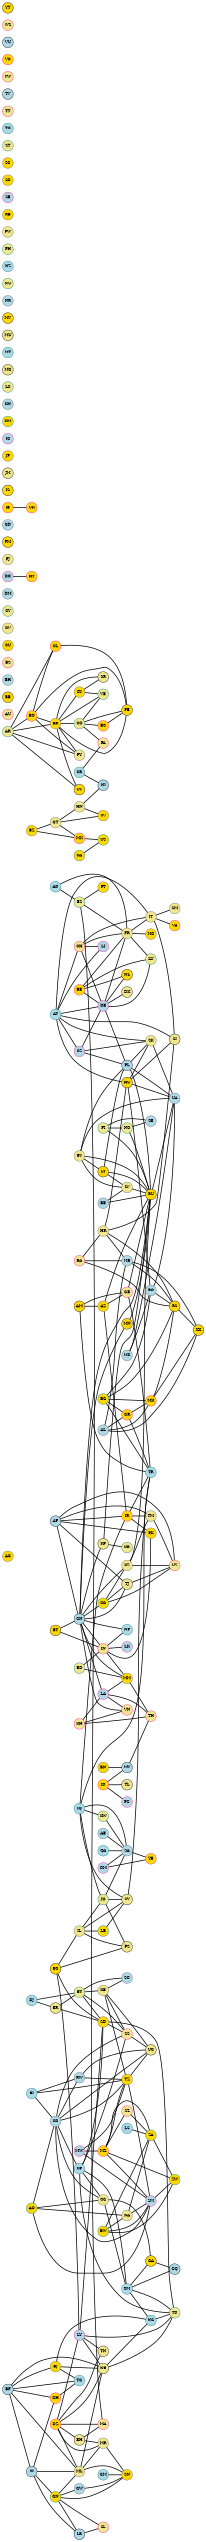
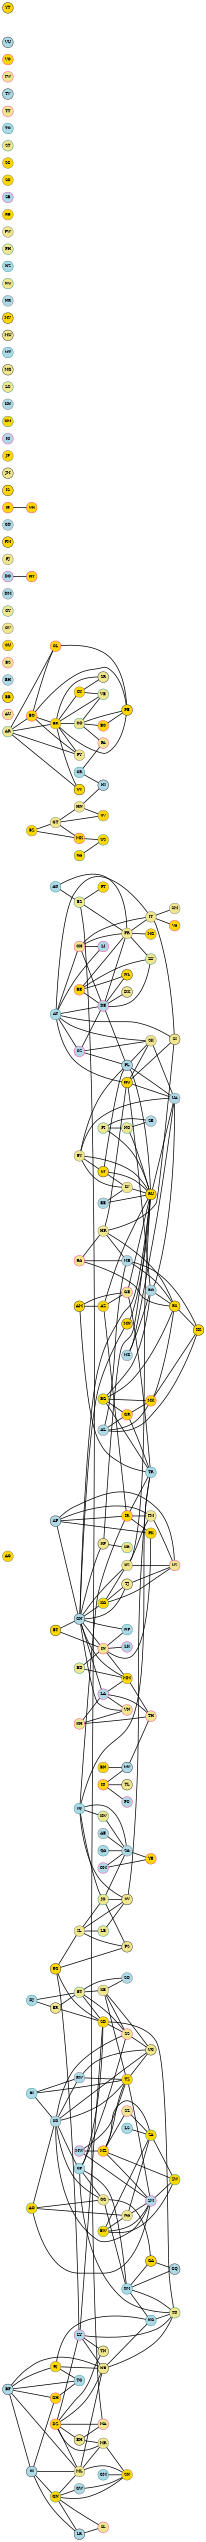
(8, 25) -> none
(91, 1553) -> none
(103, 1931) -> (103, 1931)
